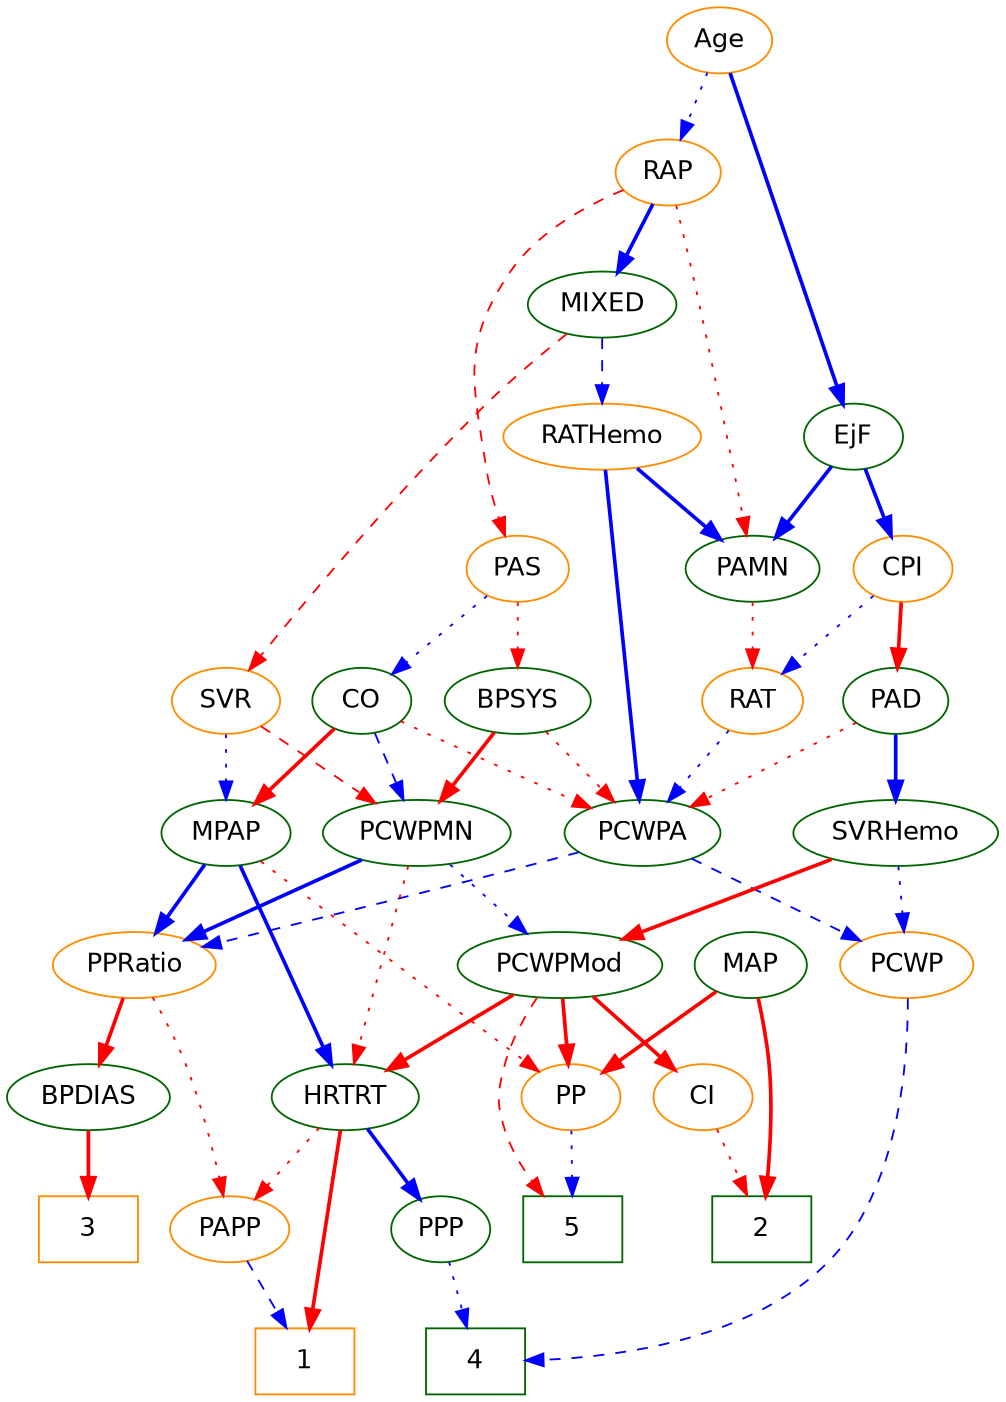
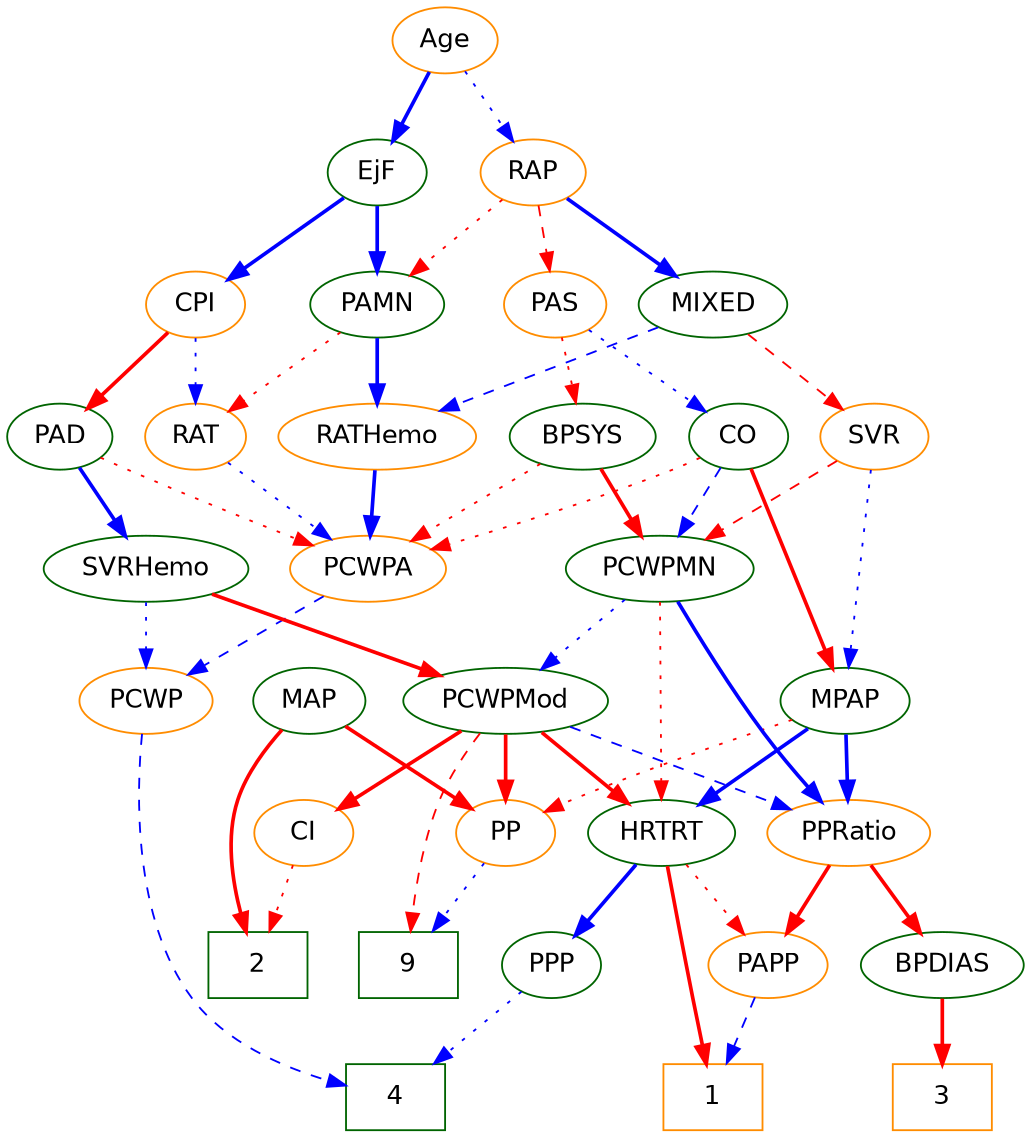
(672, 498) -> (377, 362)
(643, 833) -> (368, 569)
(418, 894) -> (687, 771)
(193, 1085) -> (813, 891)
(573, 1229) -> (408, 965)
